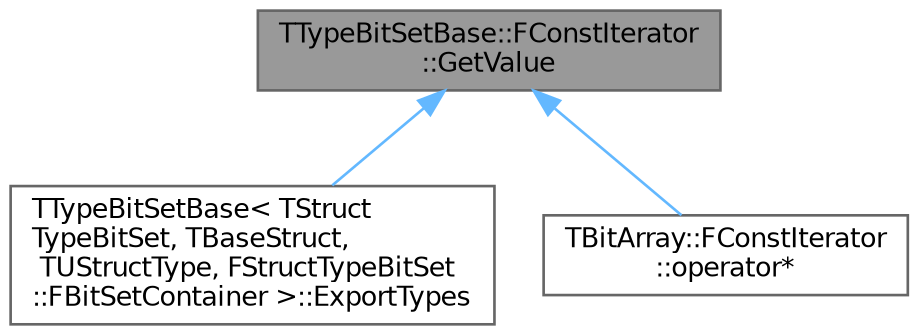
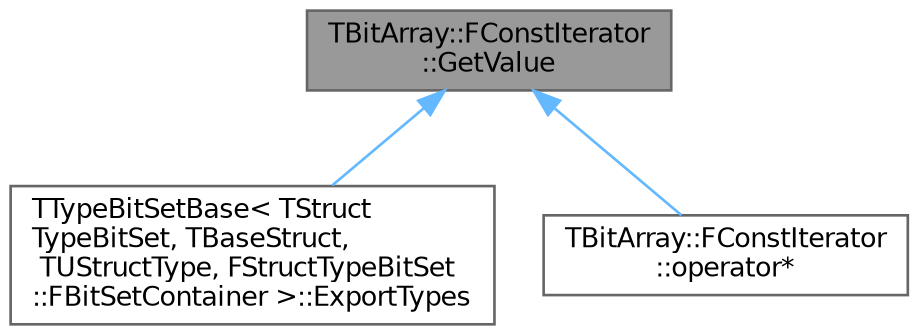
(489, 51) -> (489, 51)
